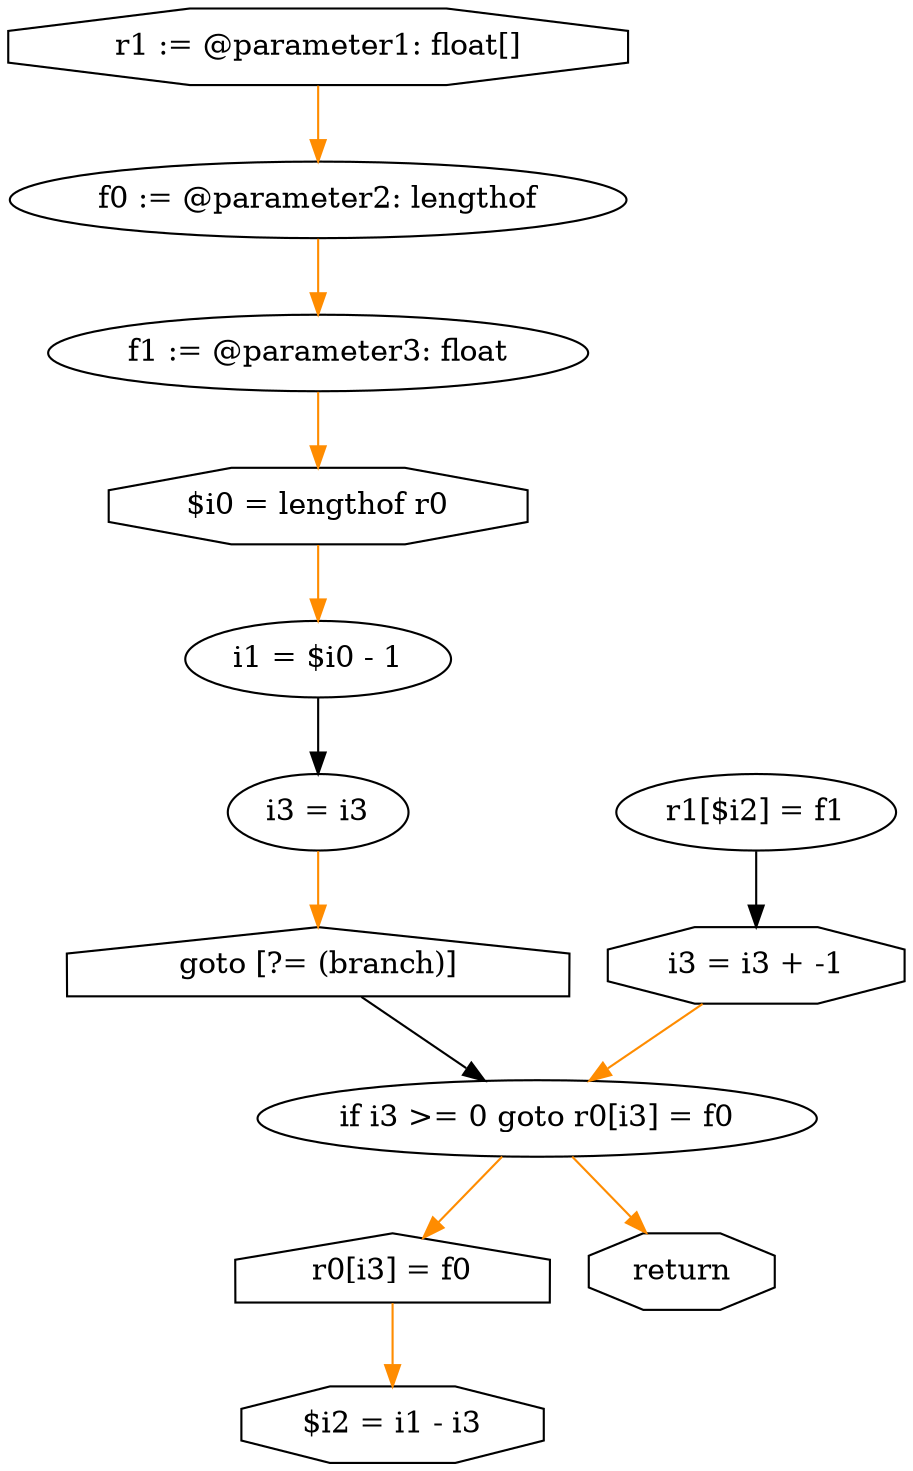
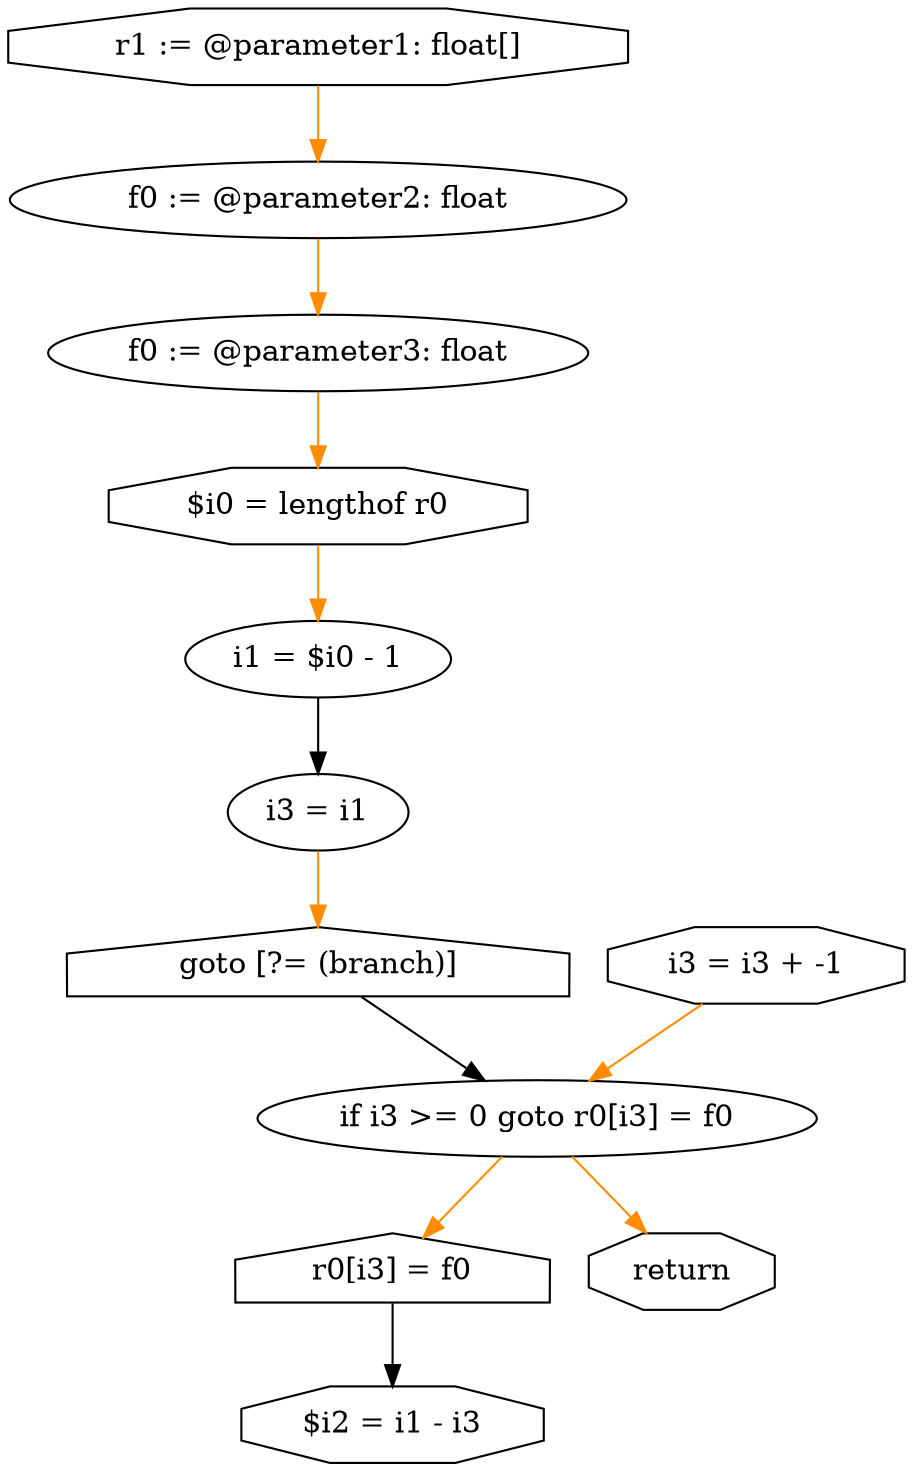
(318, 200) -> (318, 200)
(318, 353) -> (318, 353)
(318, 812) -> (318, 812)
(756, 812) -> none
(393, 1334) -> (393, 1334)
